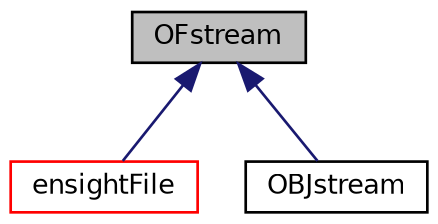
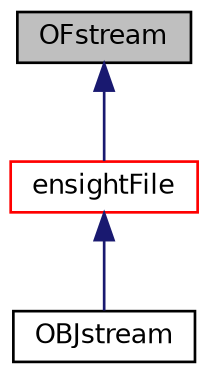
(287, 123) -> (104, 276)
